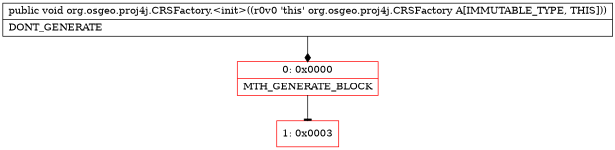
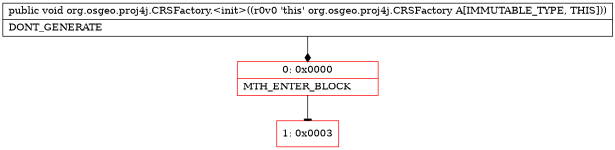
(308, 87) -> (297, 87)
